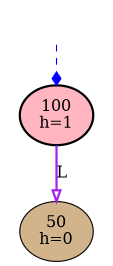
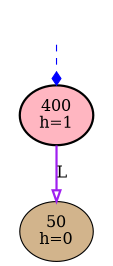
(57, 115) -> (57, 115)
